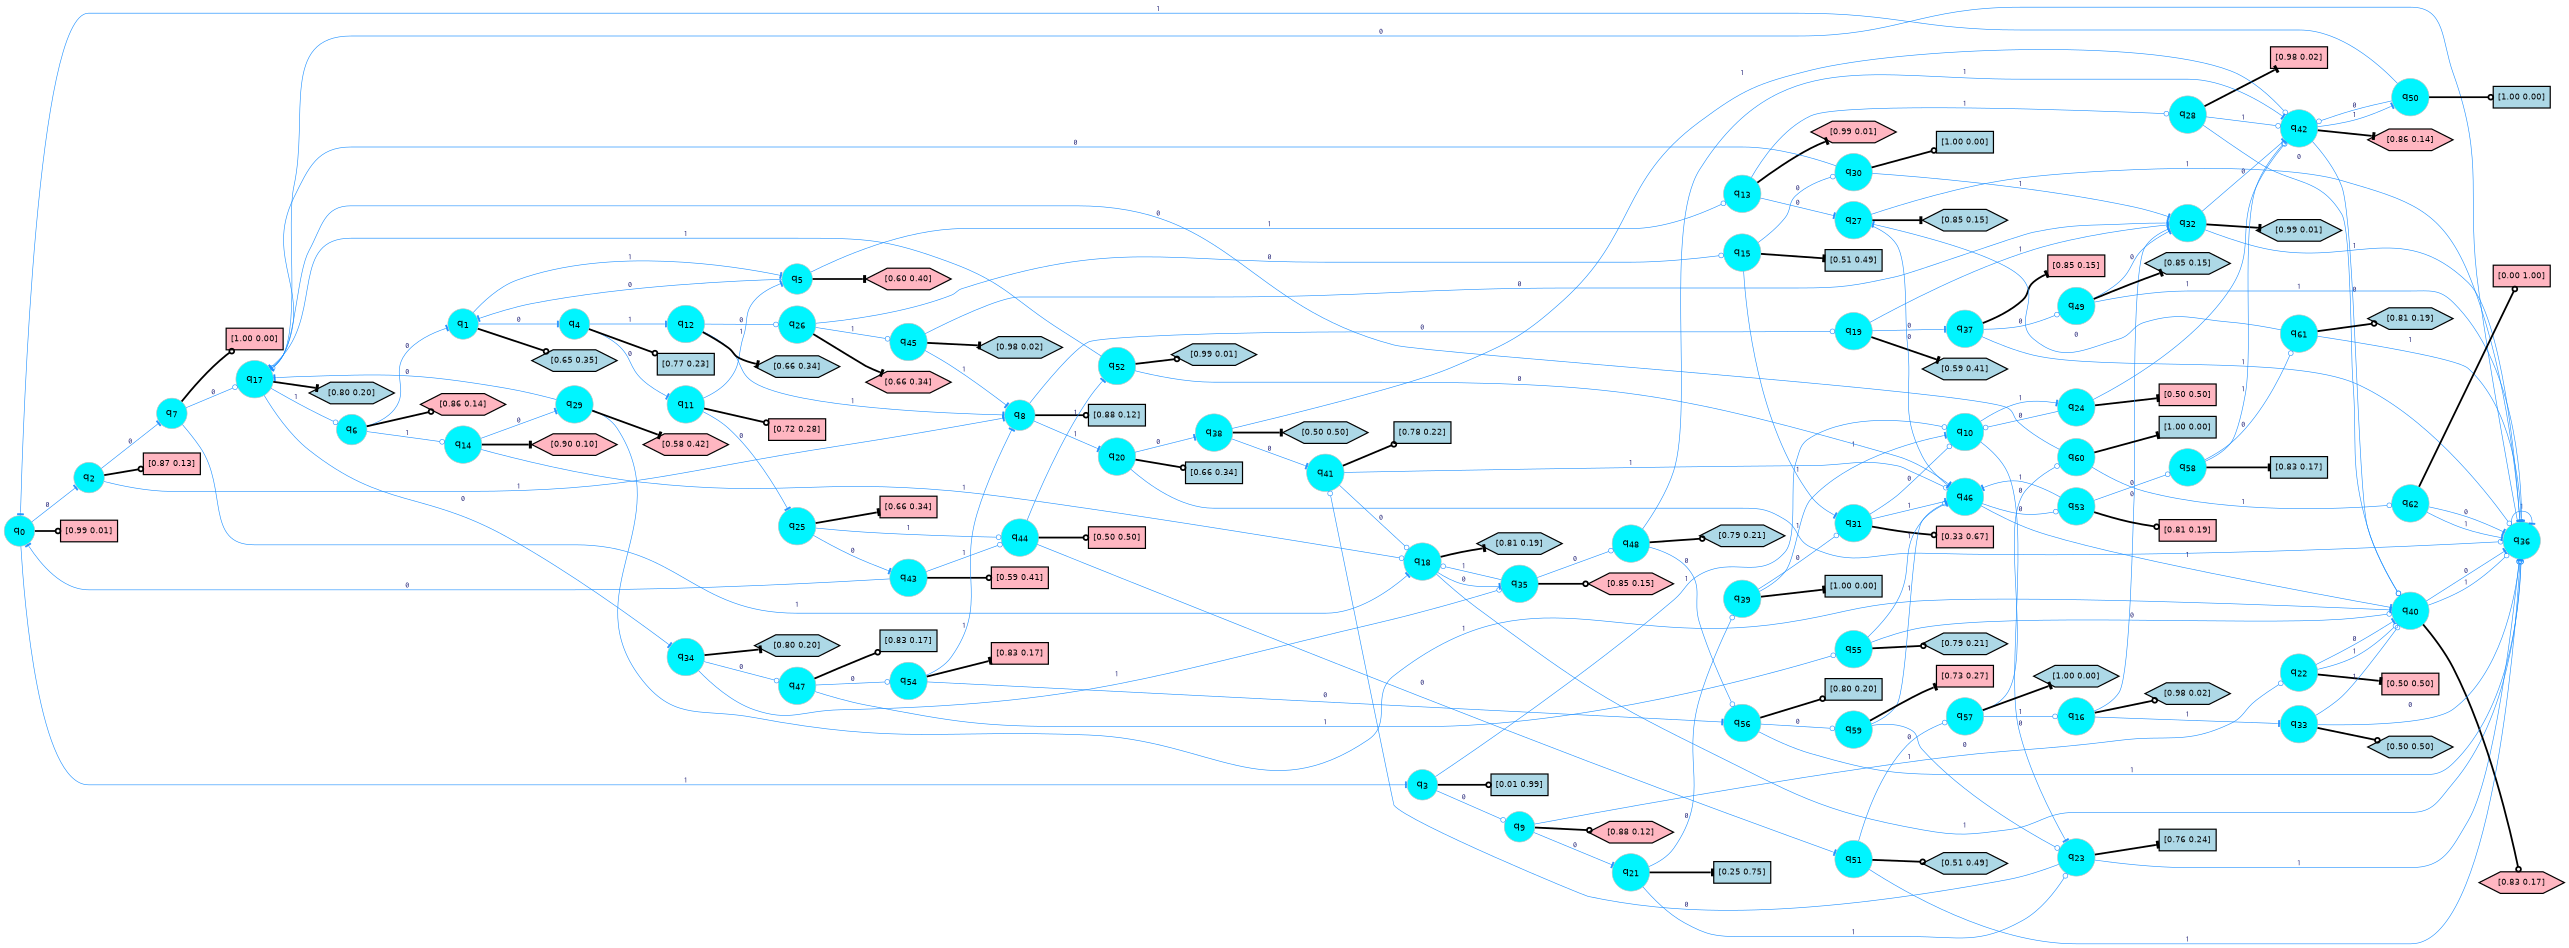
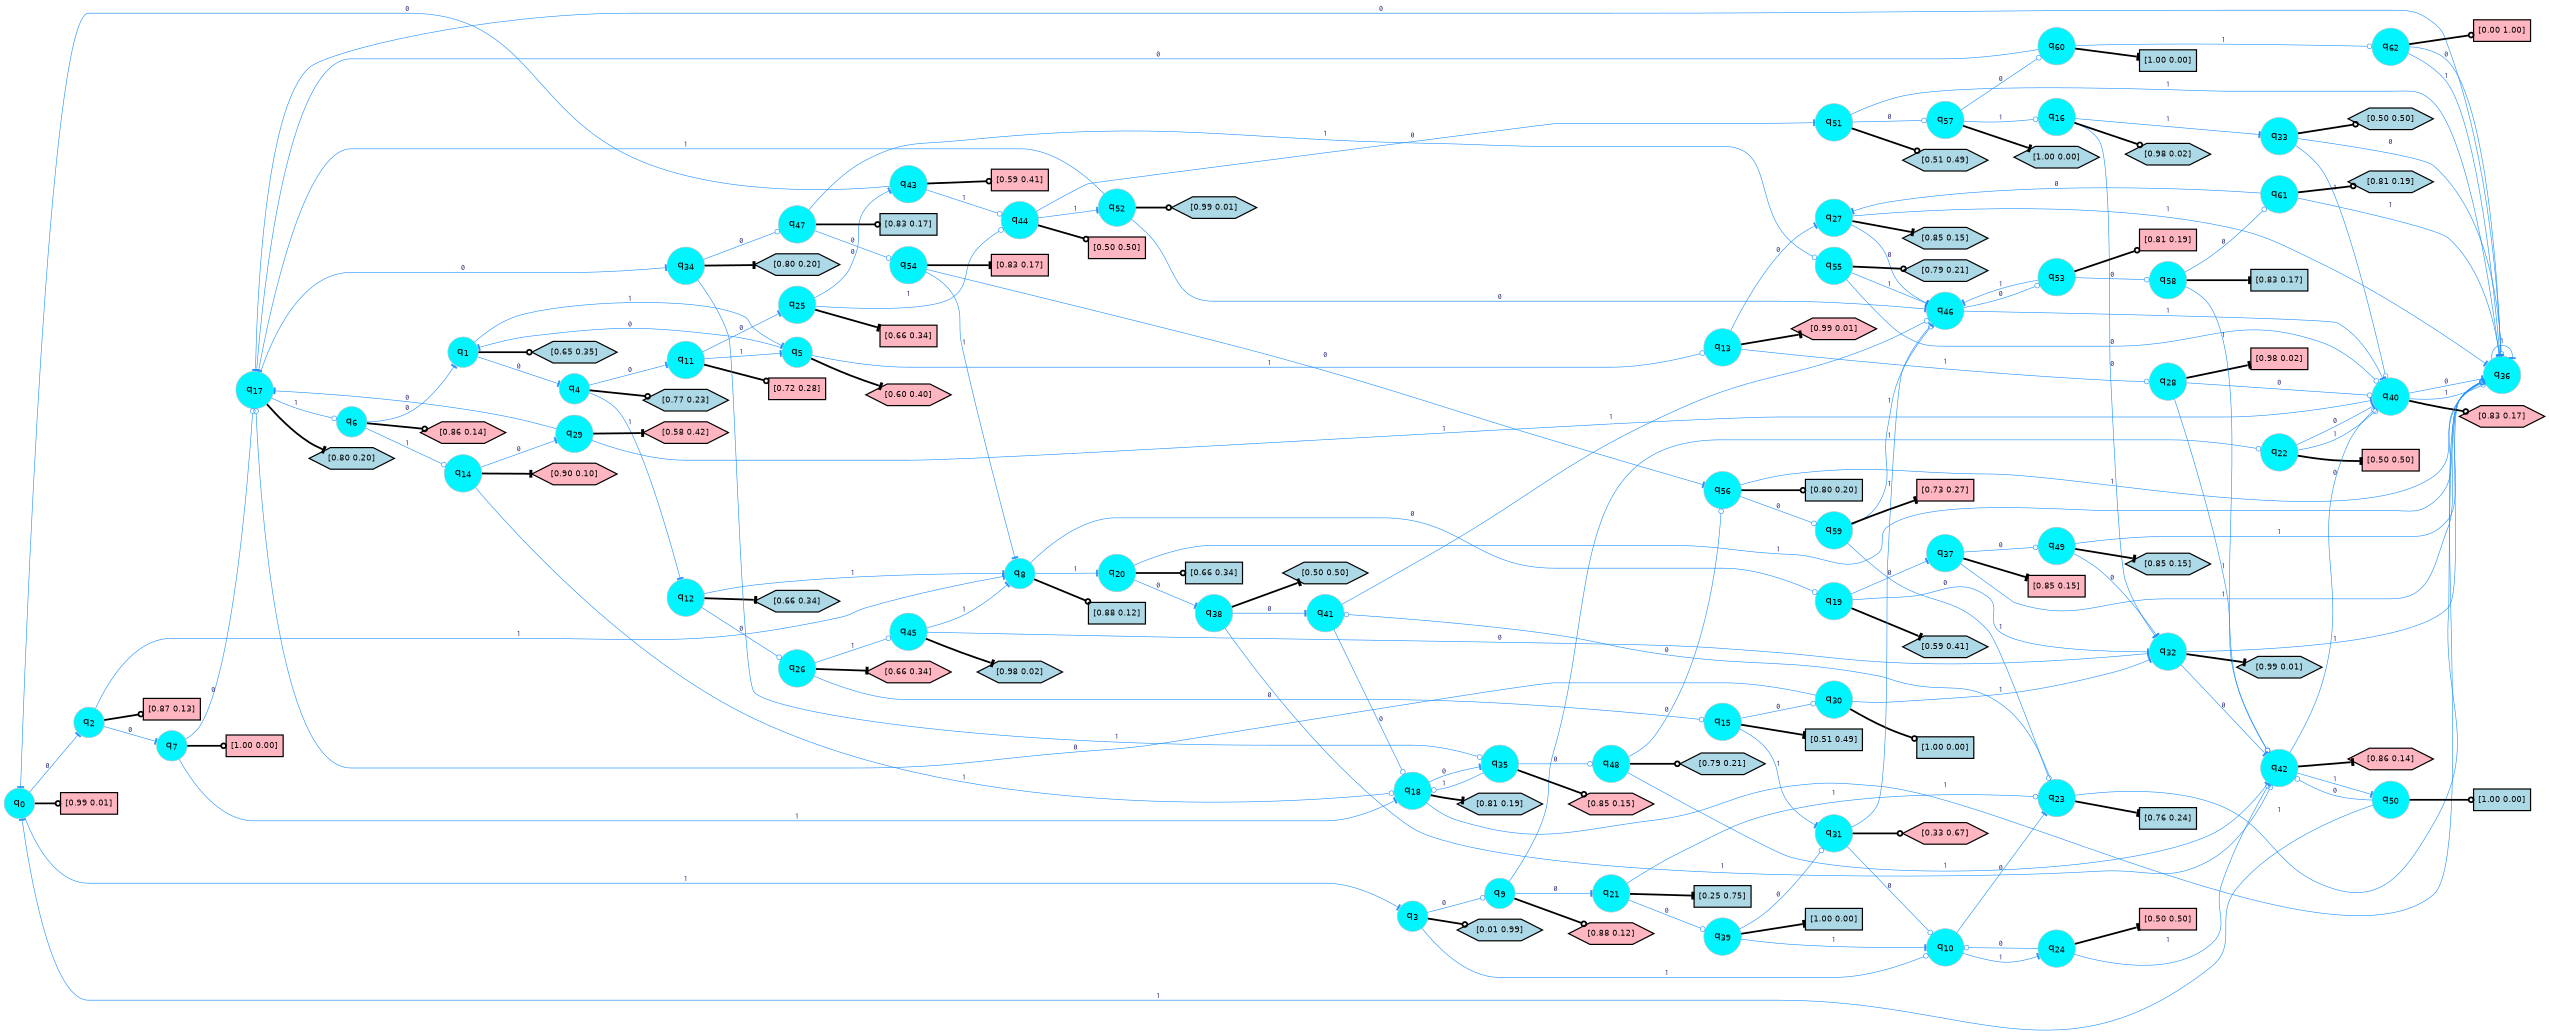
(686, 364) -> (686, 400)
(1422, 433) -> none
(1965, 537) -> (1945, 833)
(1520, 785) -> (1500, 930)
